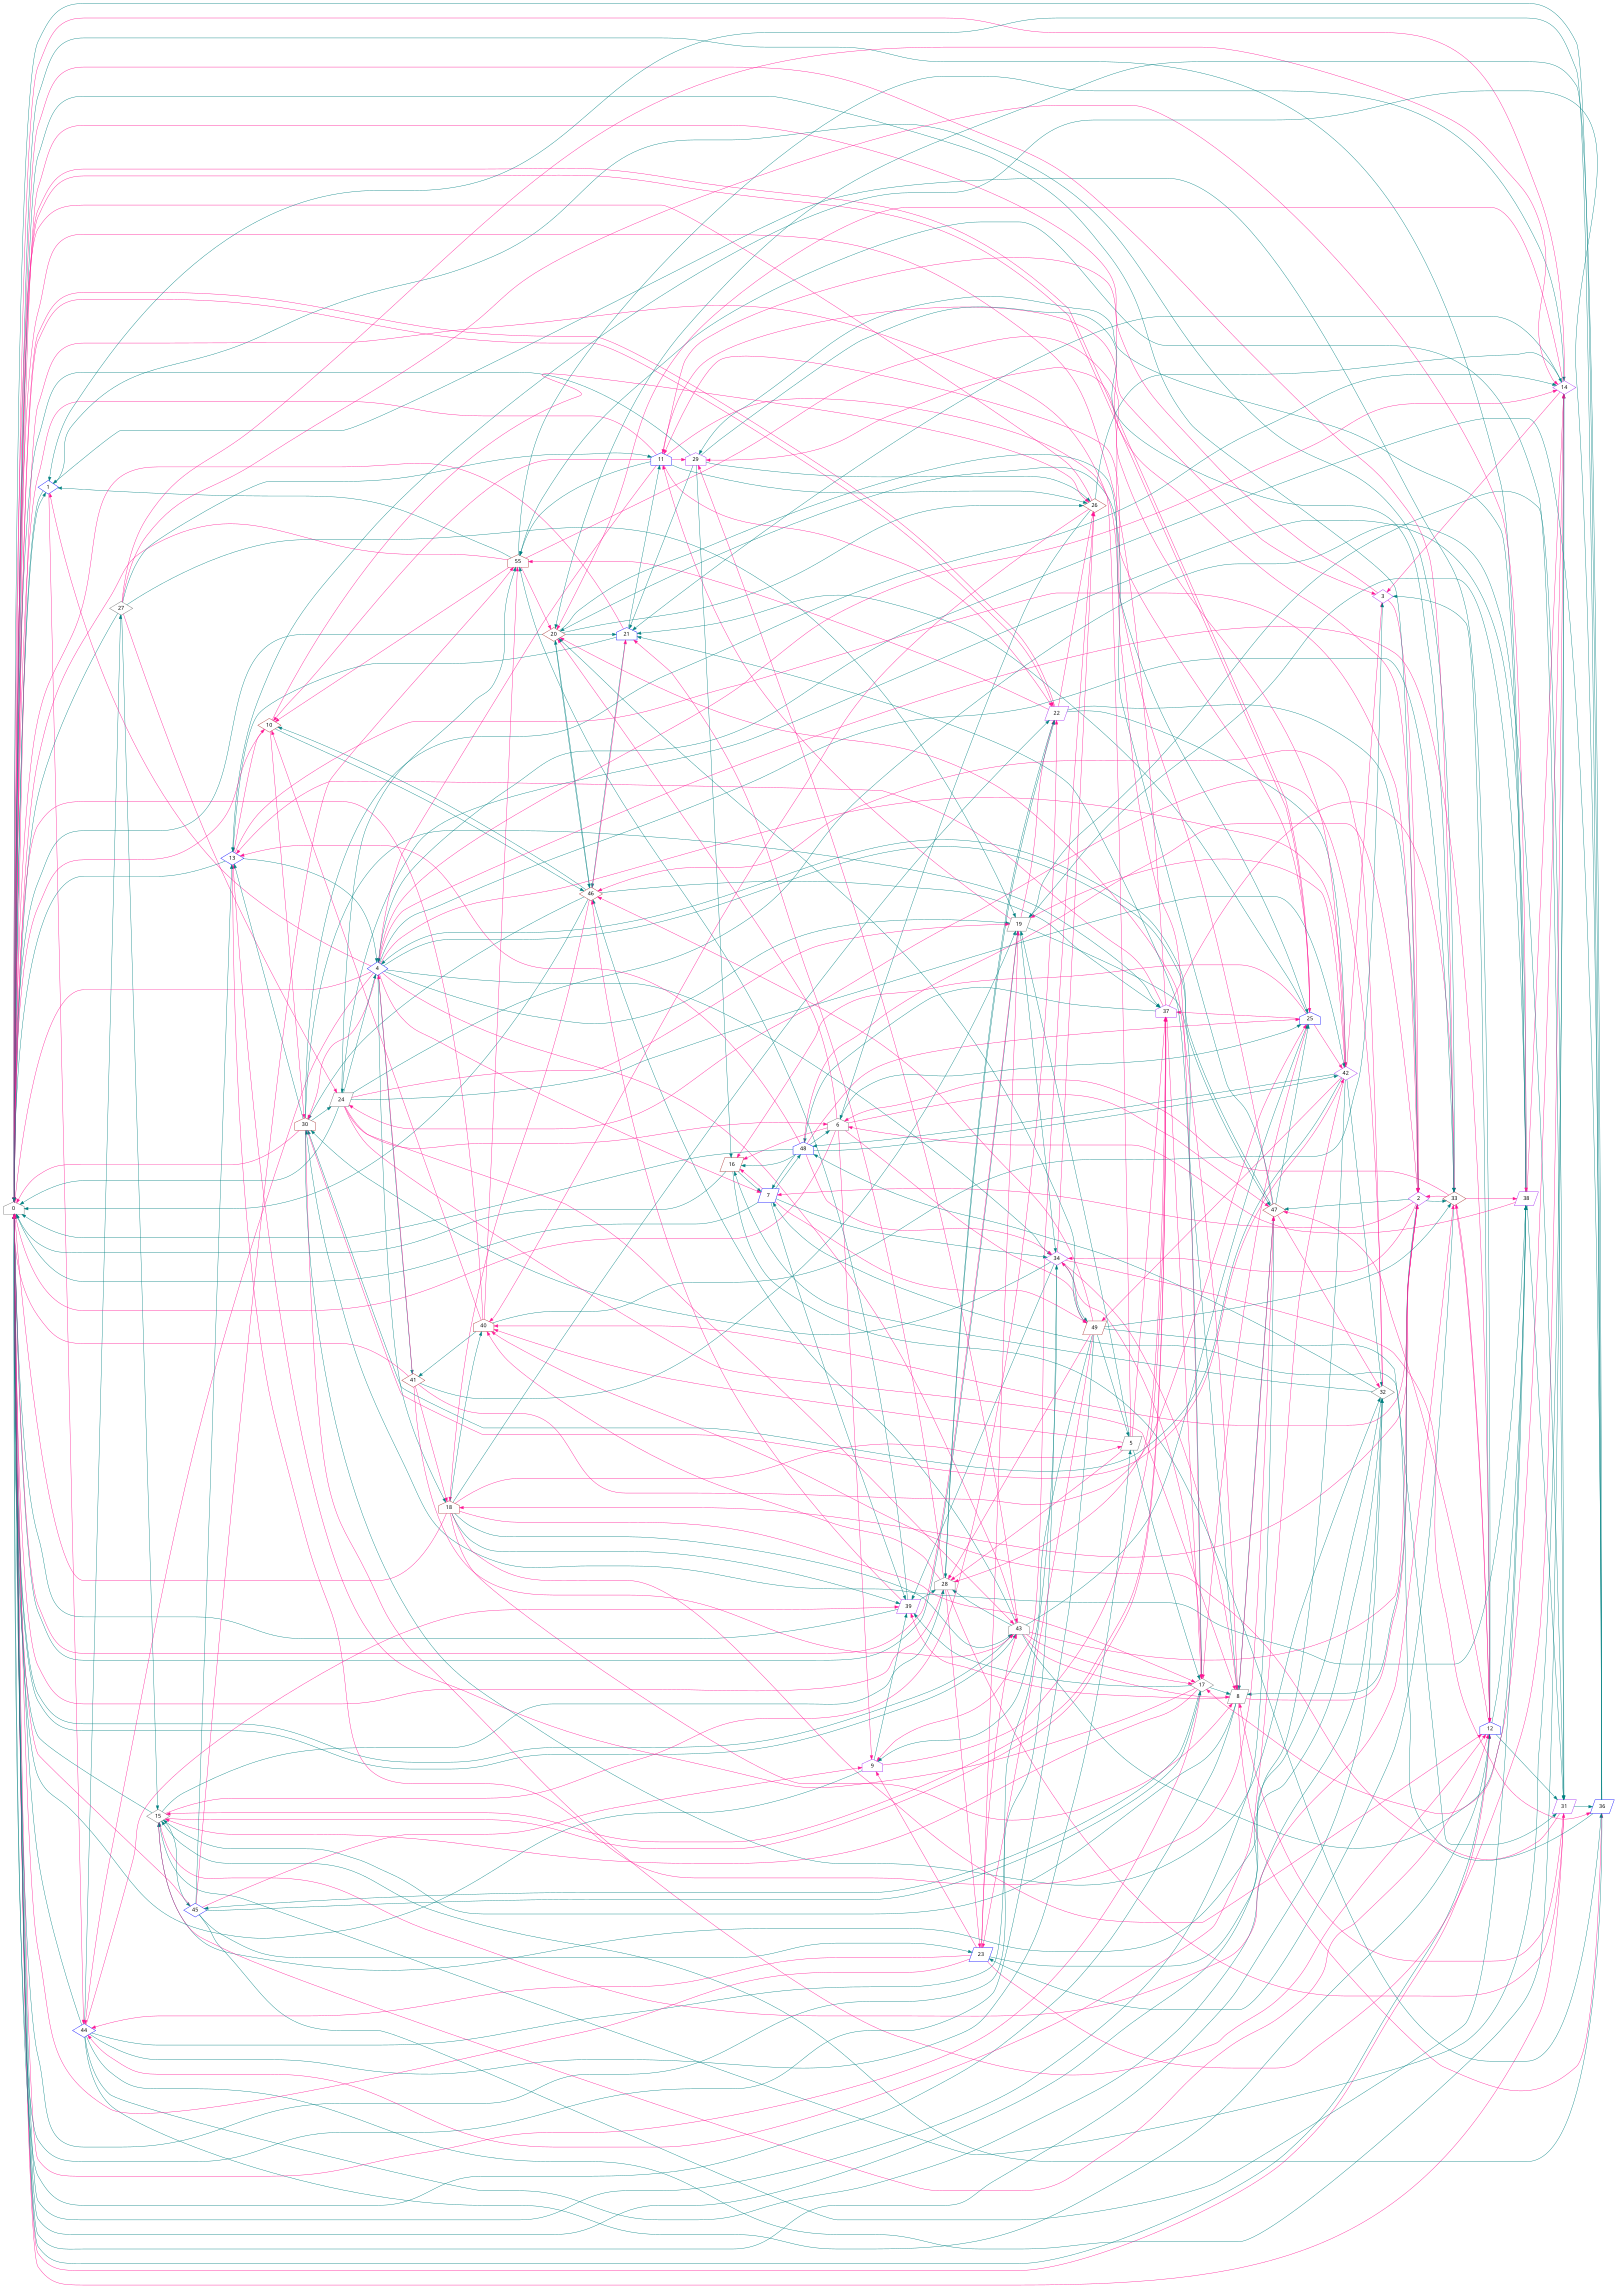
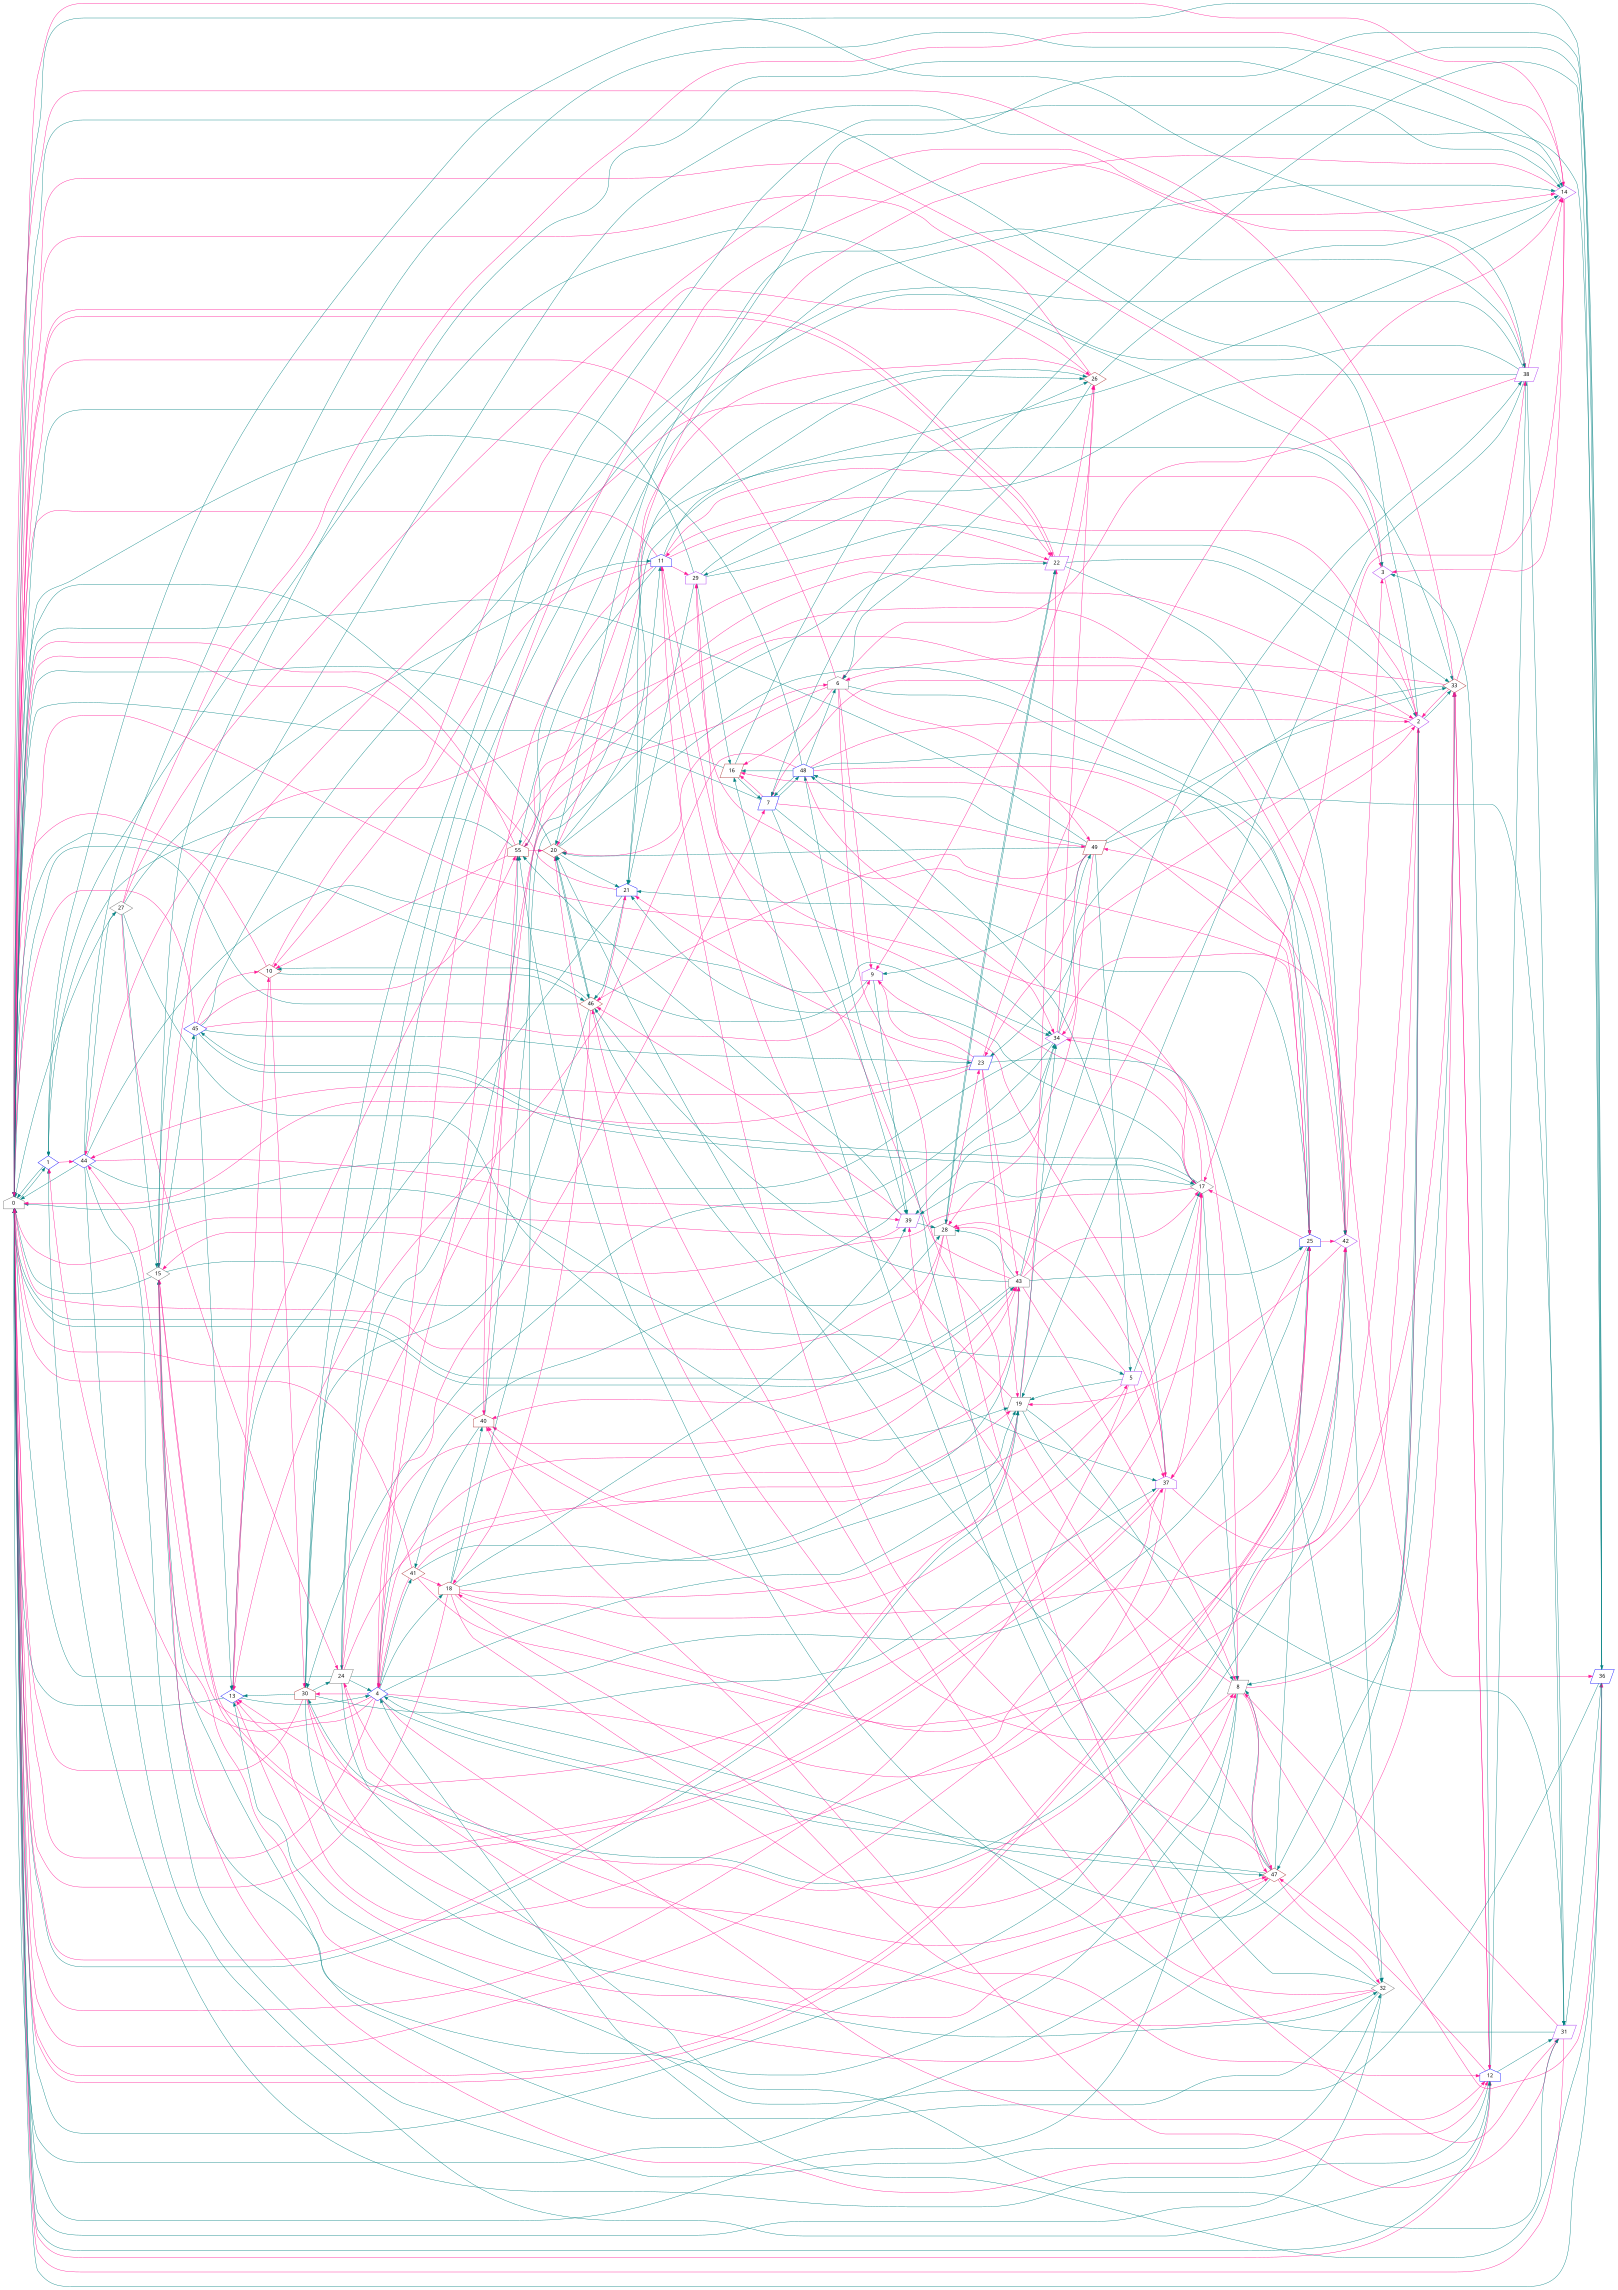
(903, 978) -> (902, 1639)
(372, 1013) -> (220, 985)
(852, 1113) -> (799, 994)
(1077, 1115) -> (955, 798)
(1131, 1443) -> (1131, 1378)
(280, 1636) -> (441, 1218)
(715, 1925) -> (732, 1980)
